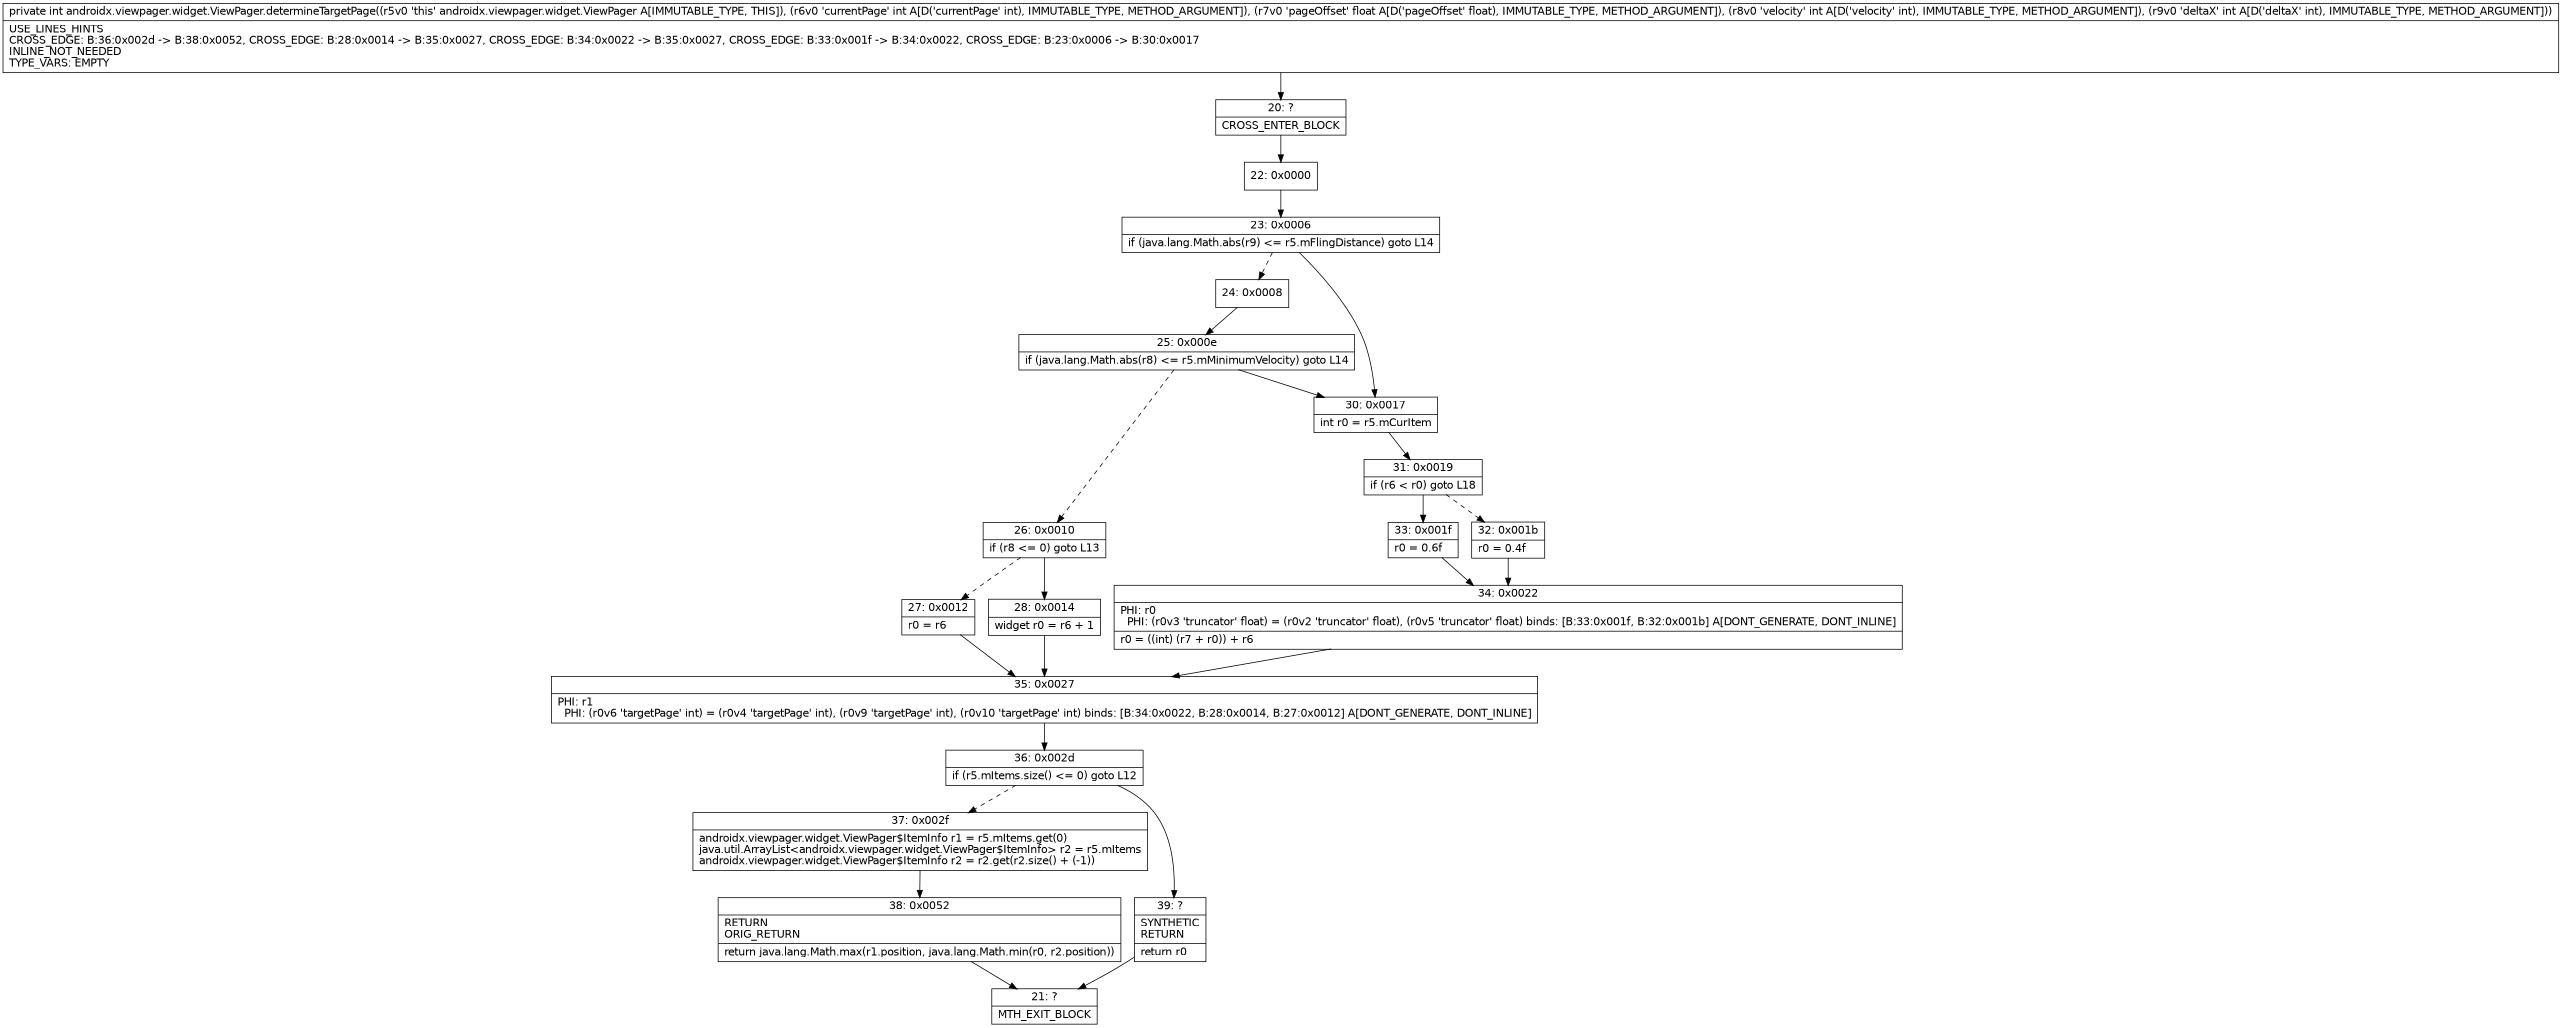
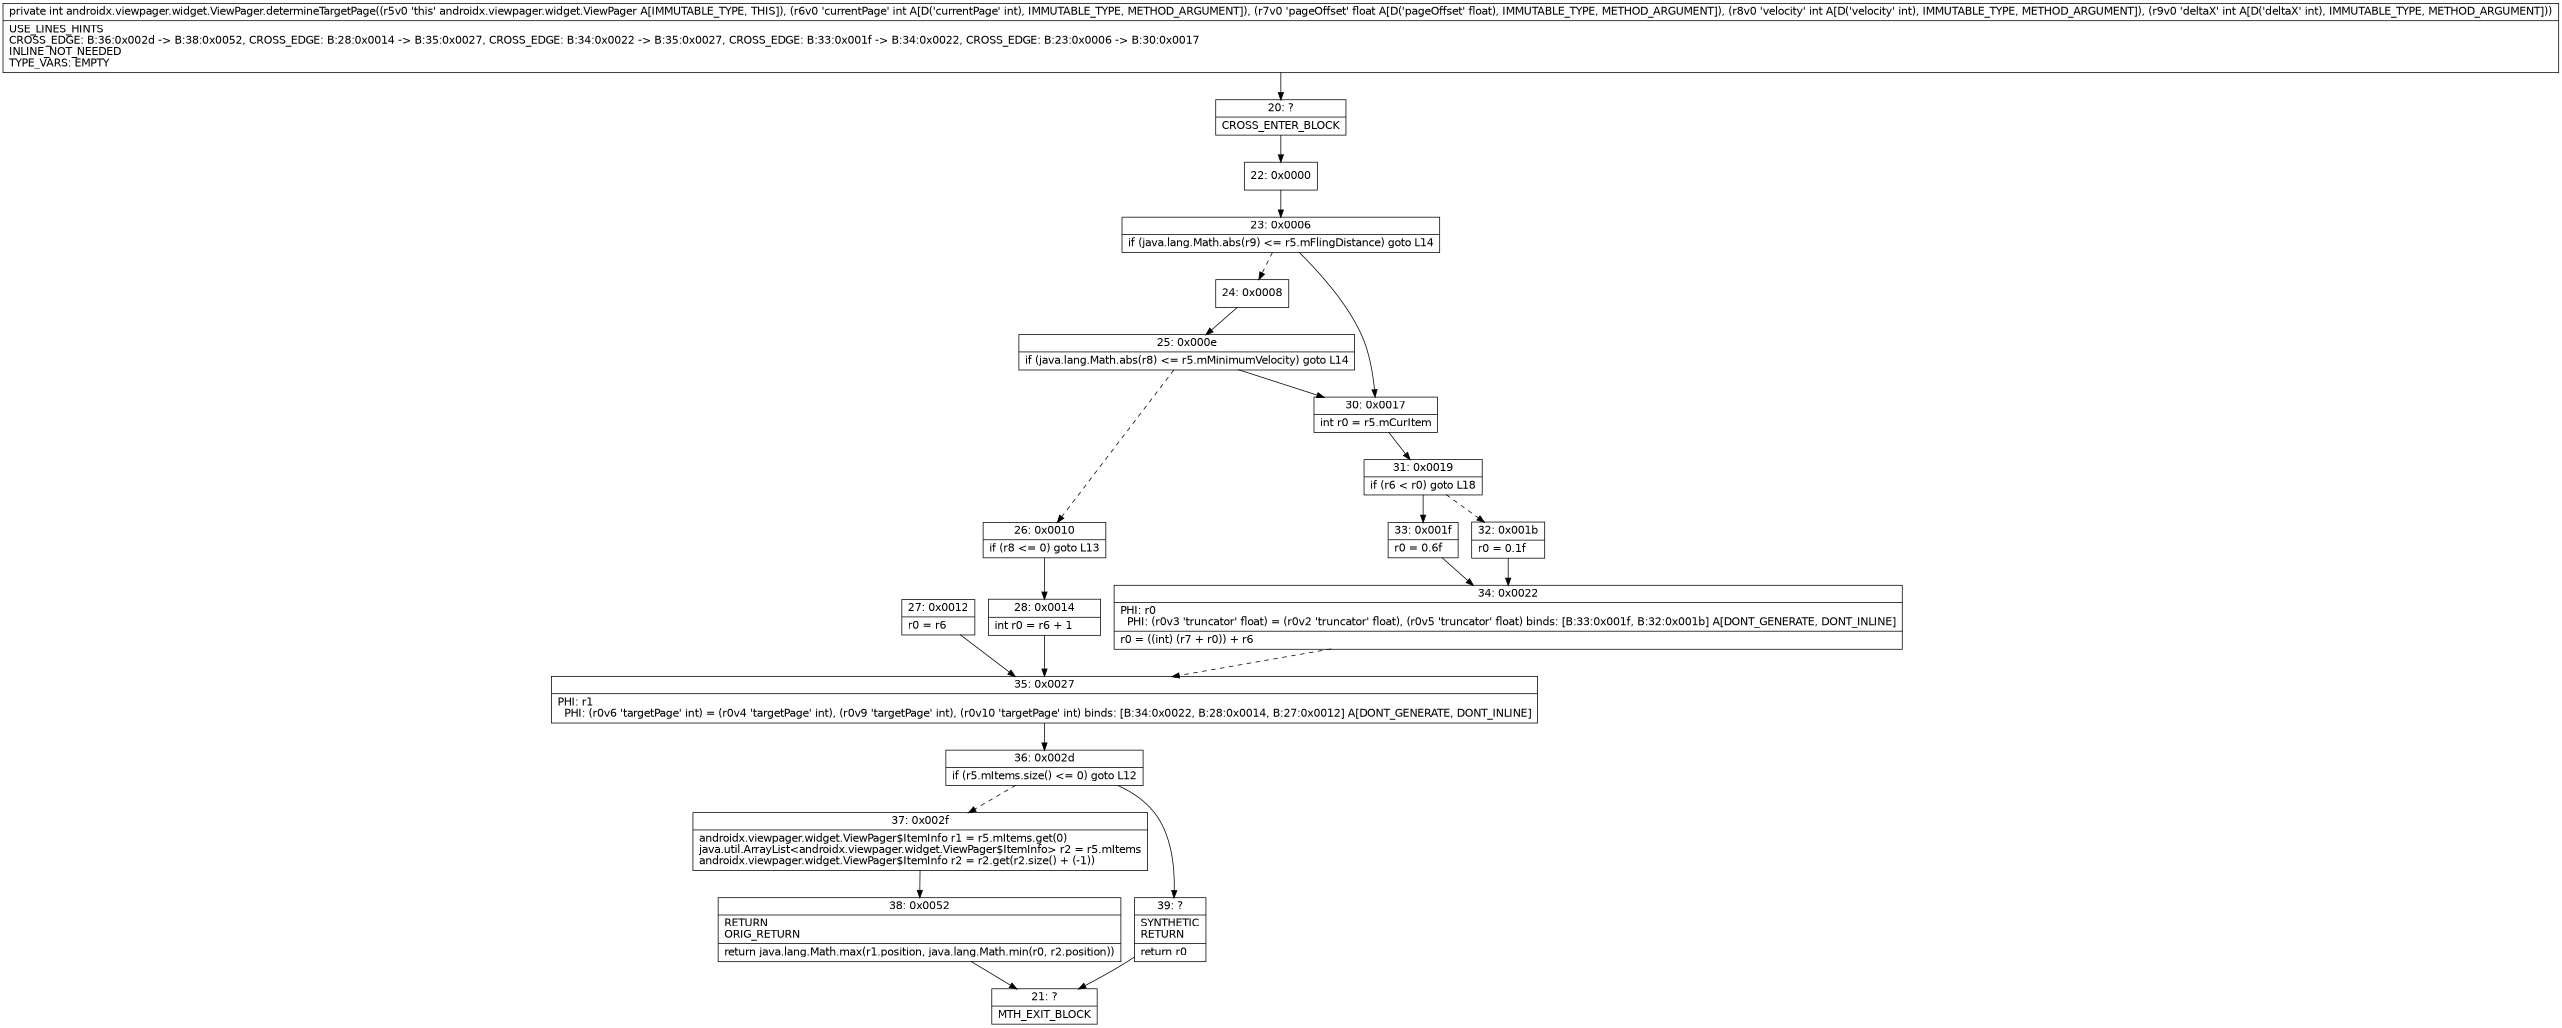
(1502, 549) -> (1502, 549)
(994, 576) -> none
(1044, 626) -> (1034, 626)
(1255, 662) -> (1255, 662)
